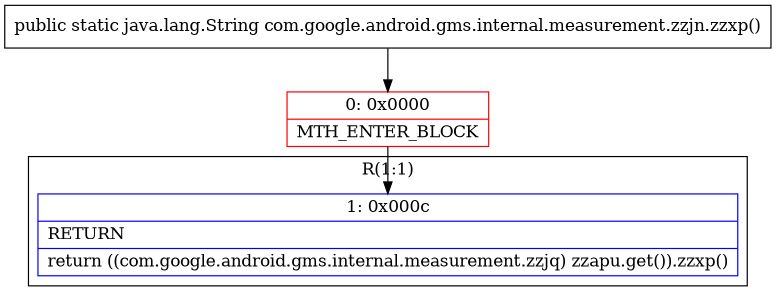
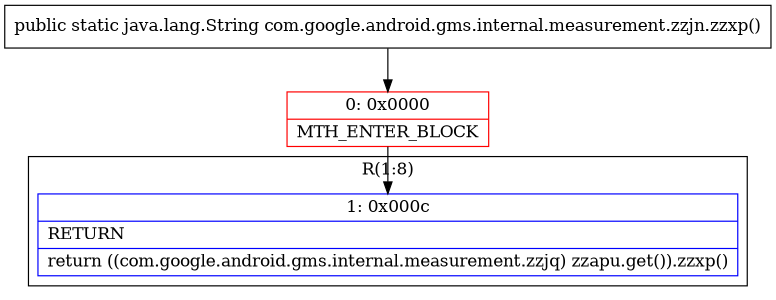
(388, 170) -> (388, 170)
